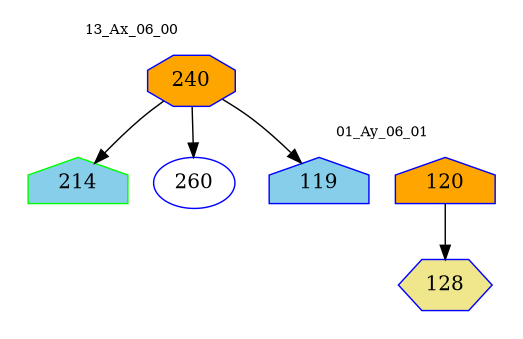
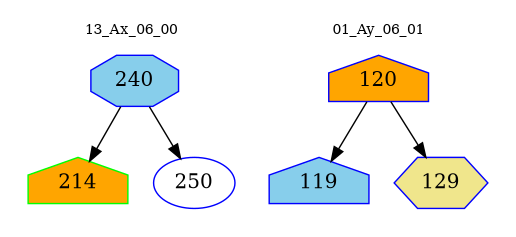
(191, 81) -> (135, 81)
(267, 131) -> (353, 125)
(78, 183) -> (78, 183)
(194, 183) -> (194, 183)
(445, 285) -> (441, 183)
